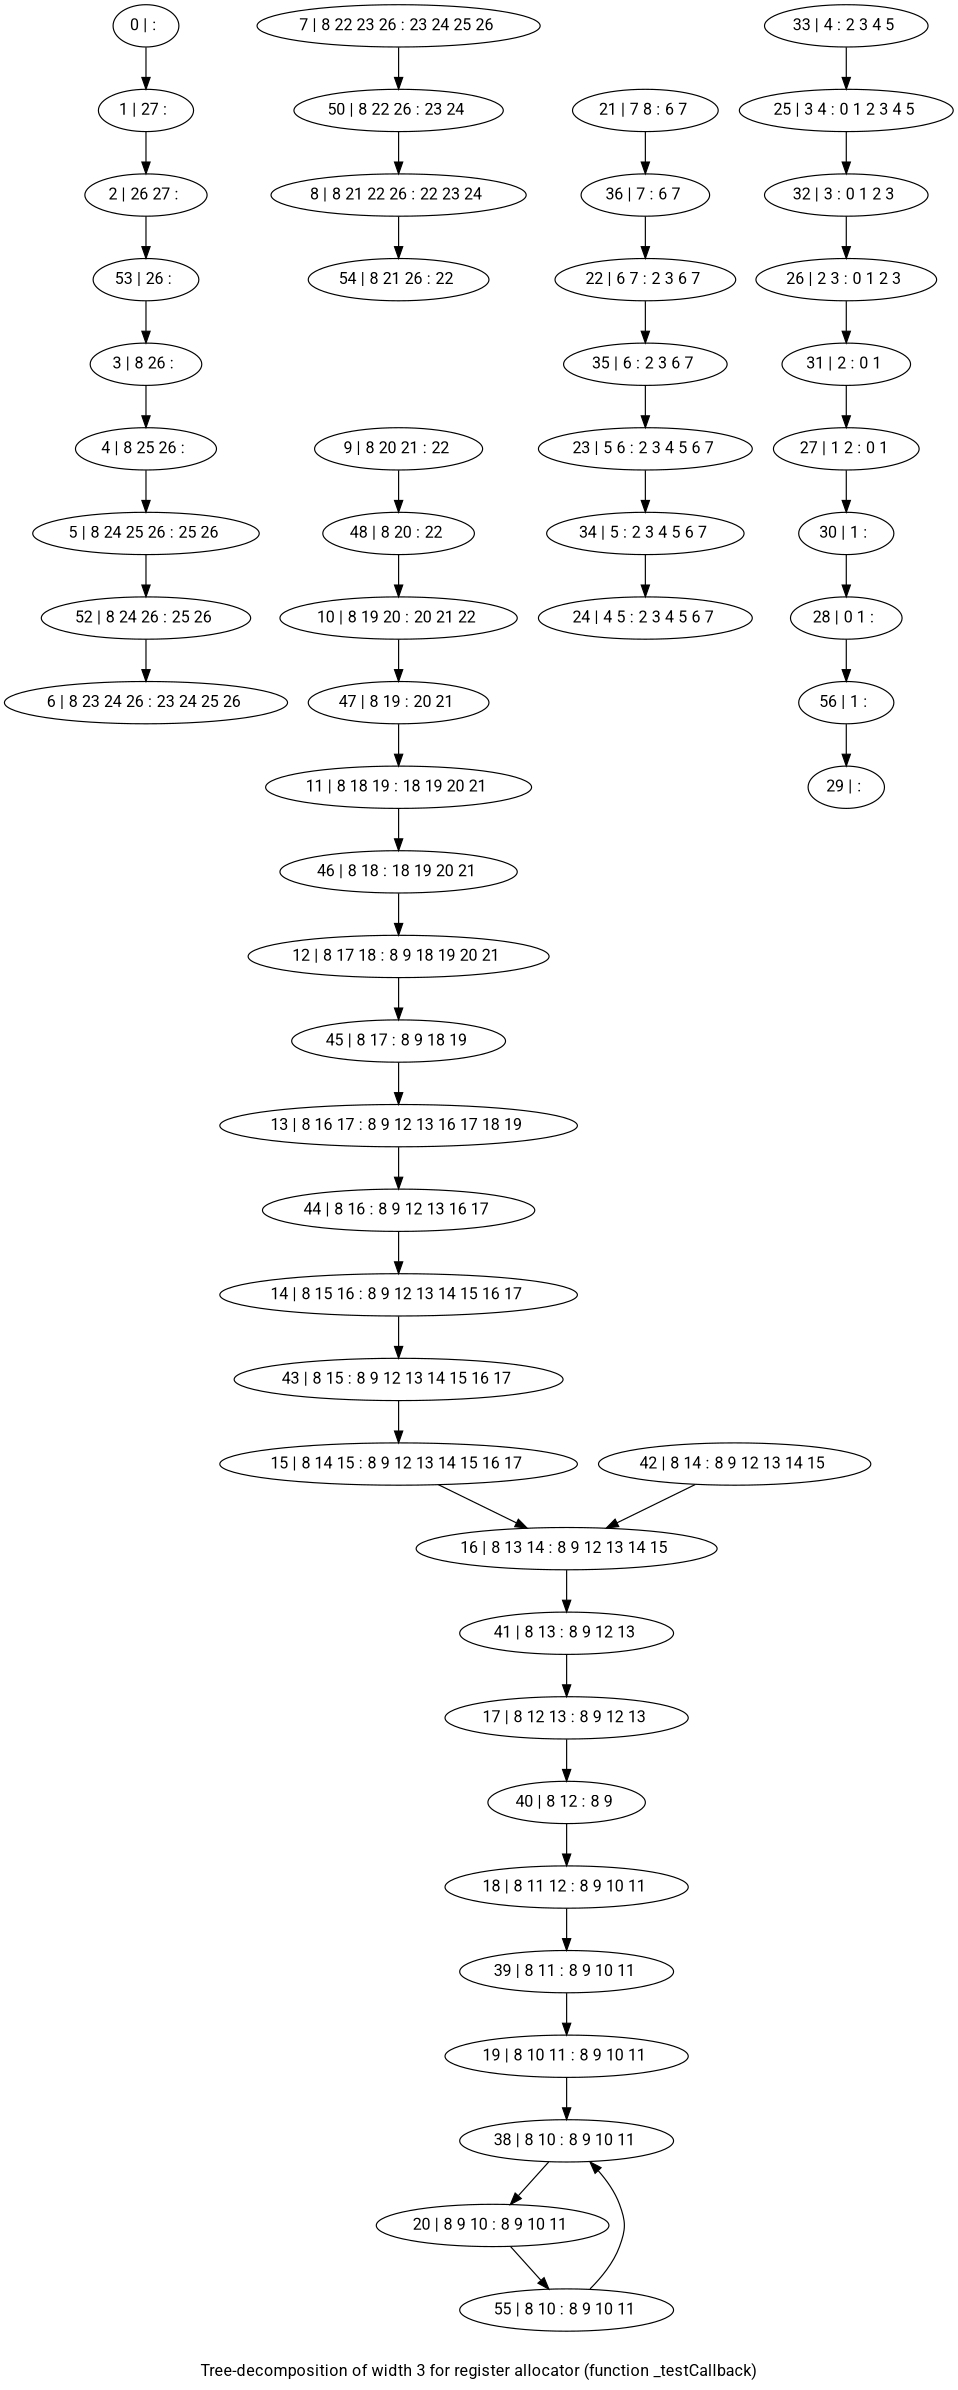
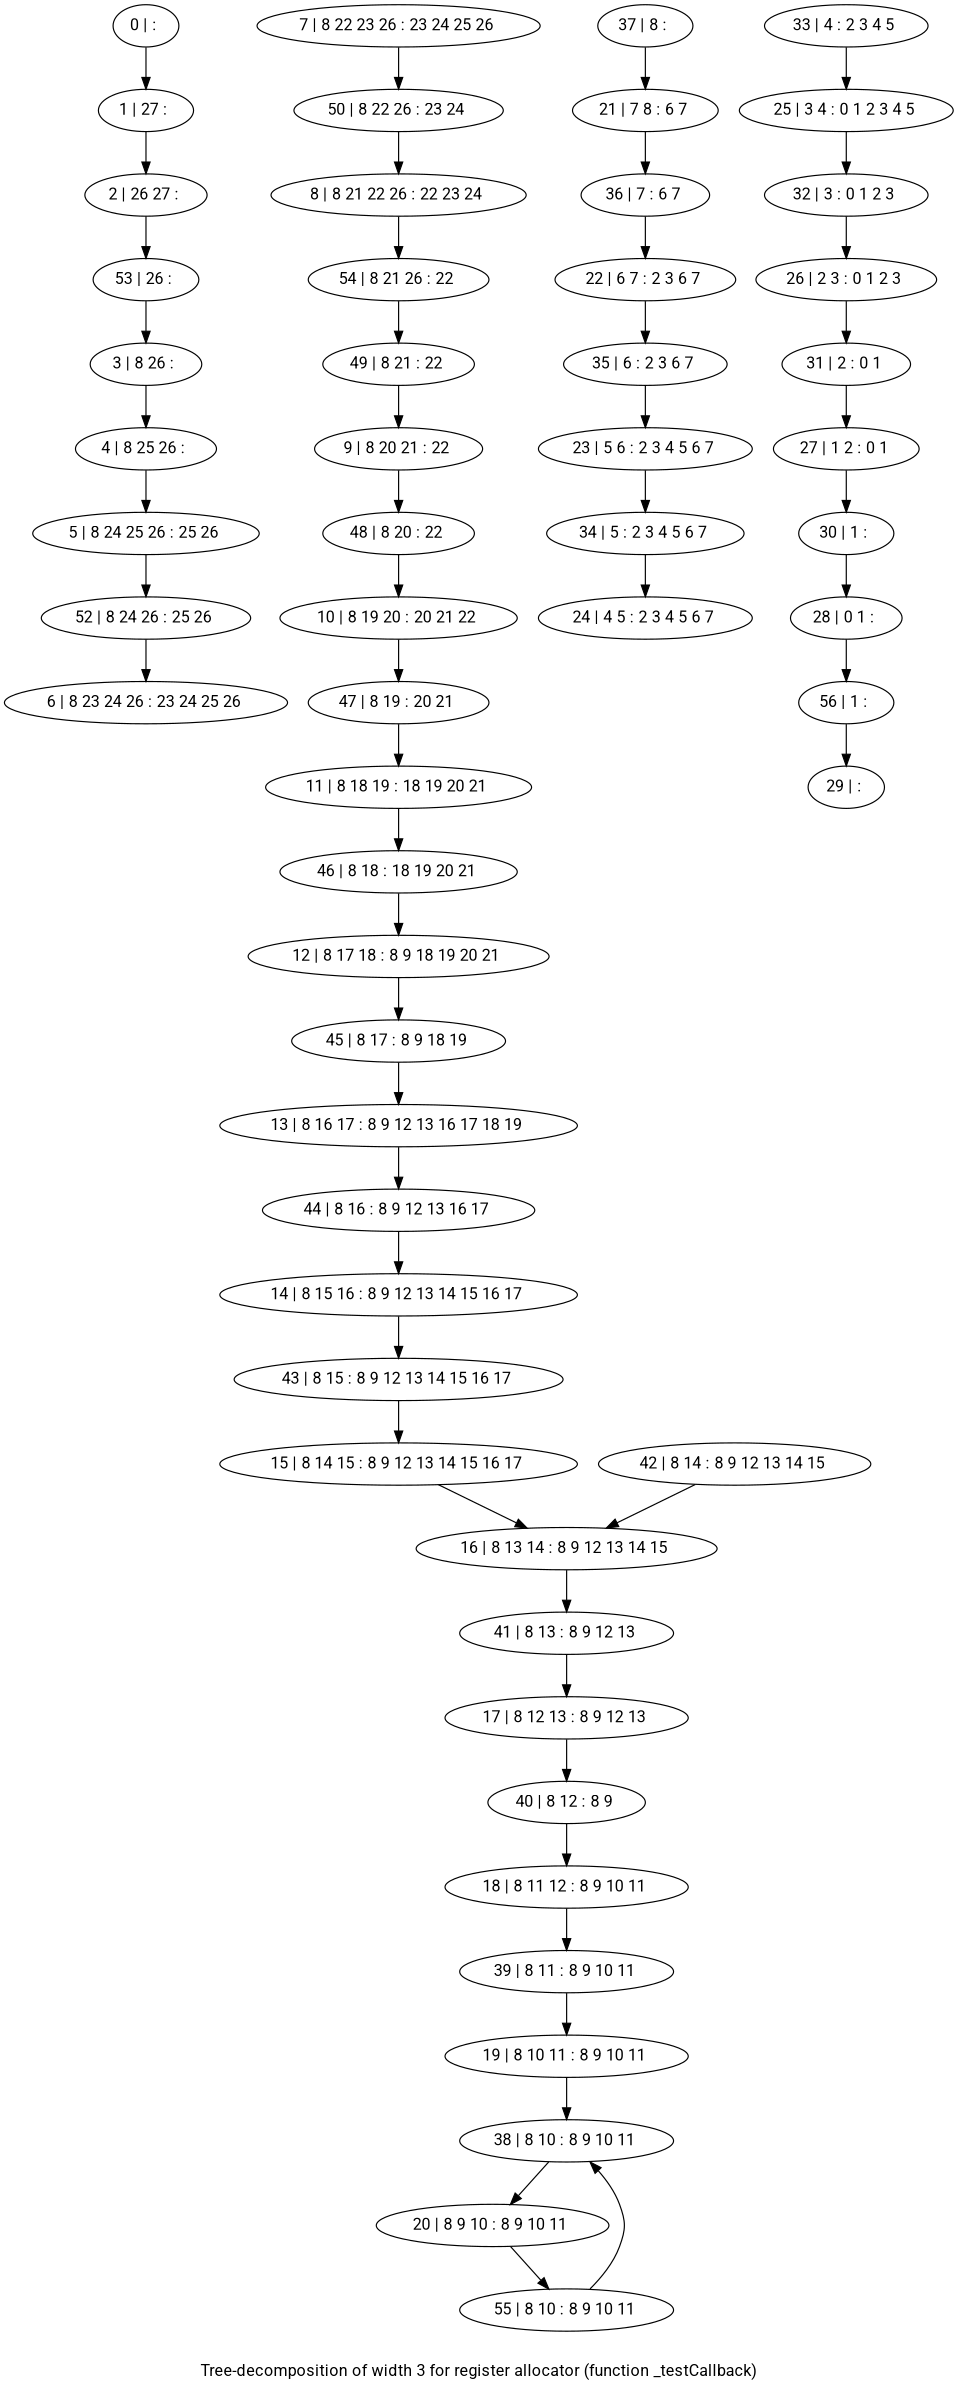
none -> (645, 26)
none -> (399, 364)
